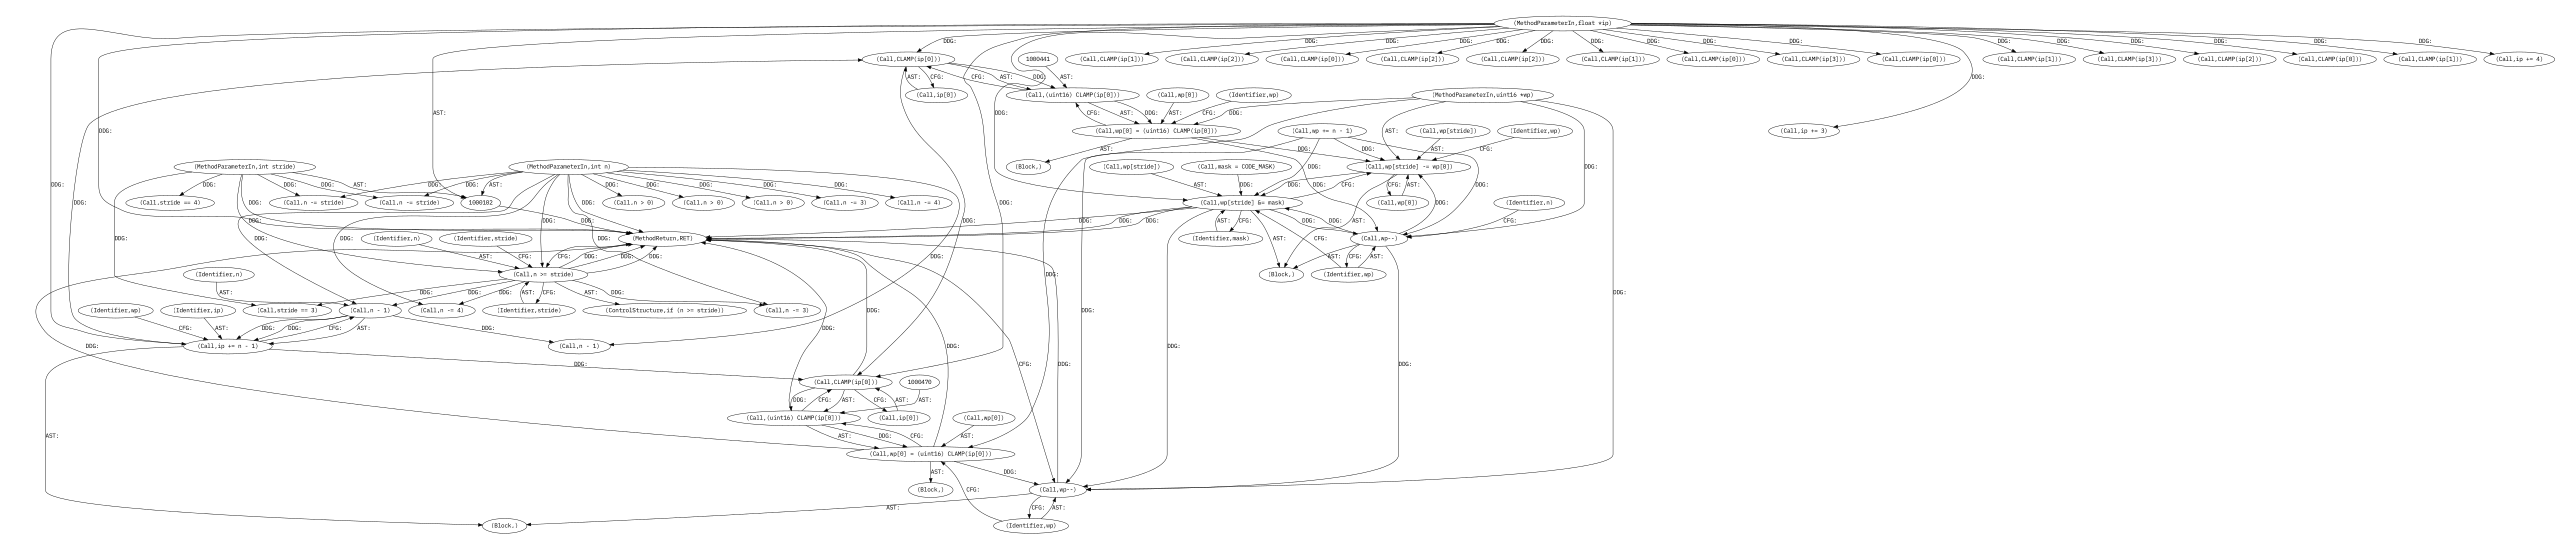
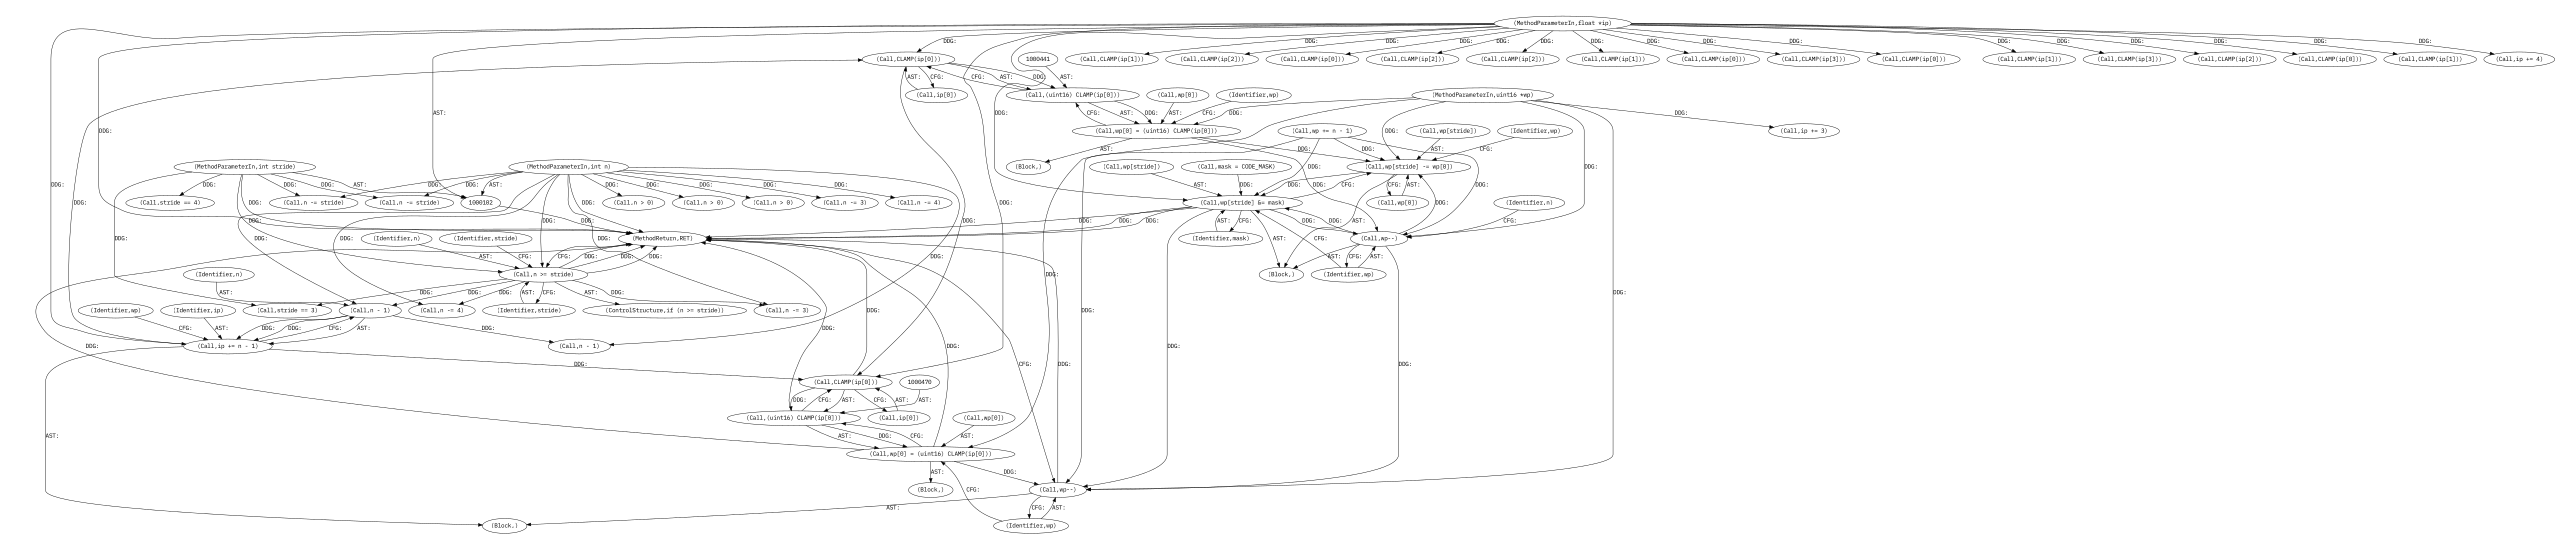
(1898, 35) -> (1650, 114)
(1394, 131) -> (1394, 131)
